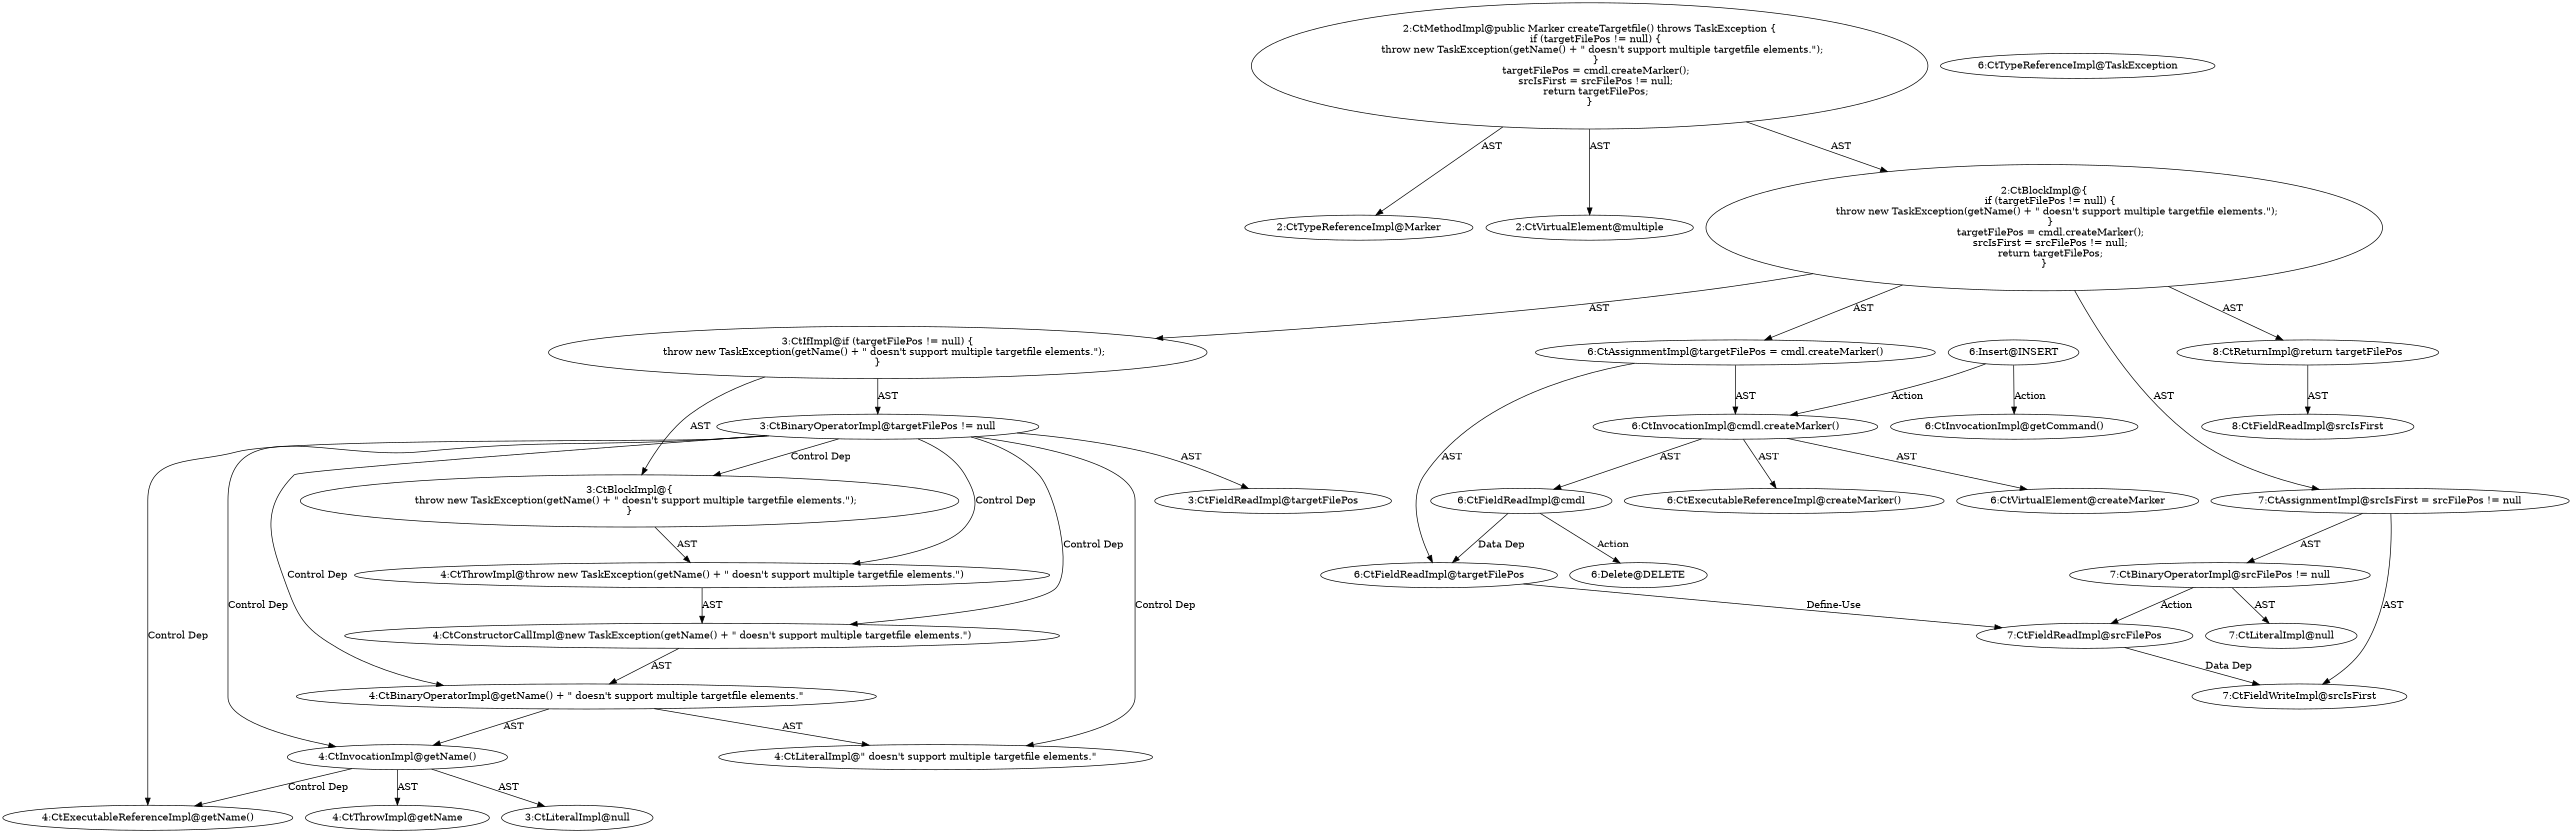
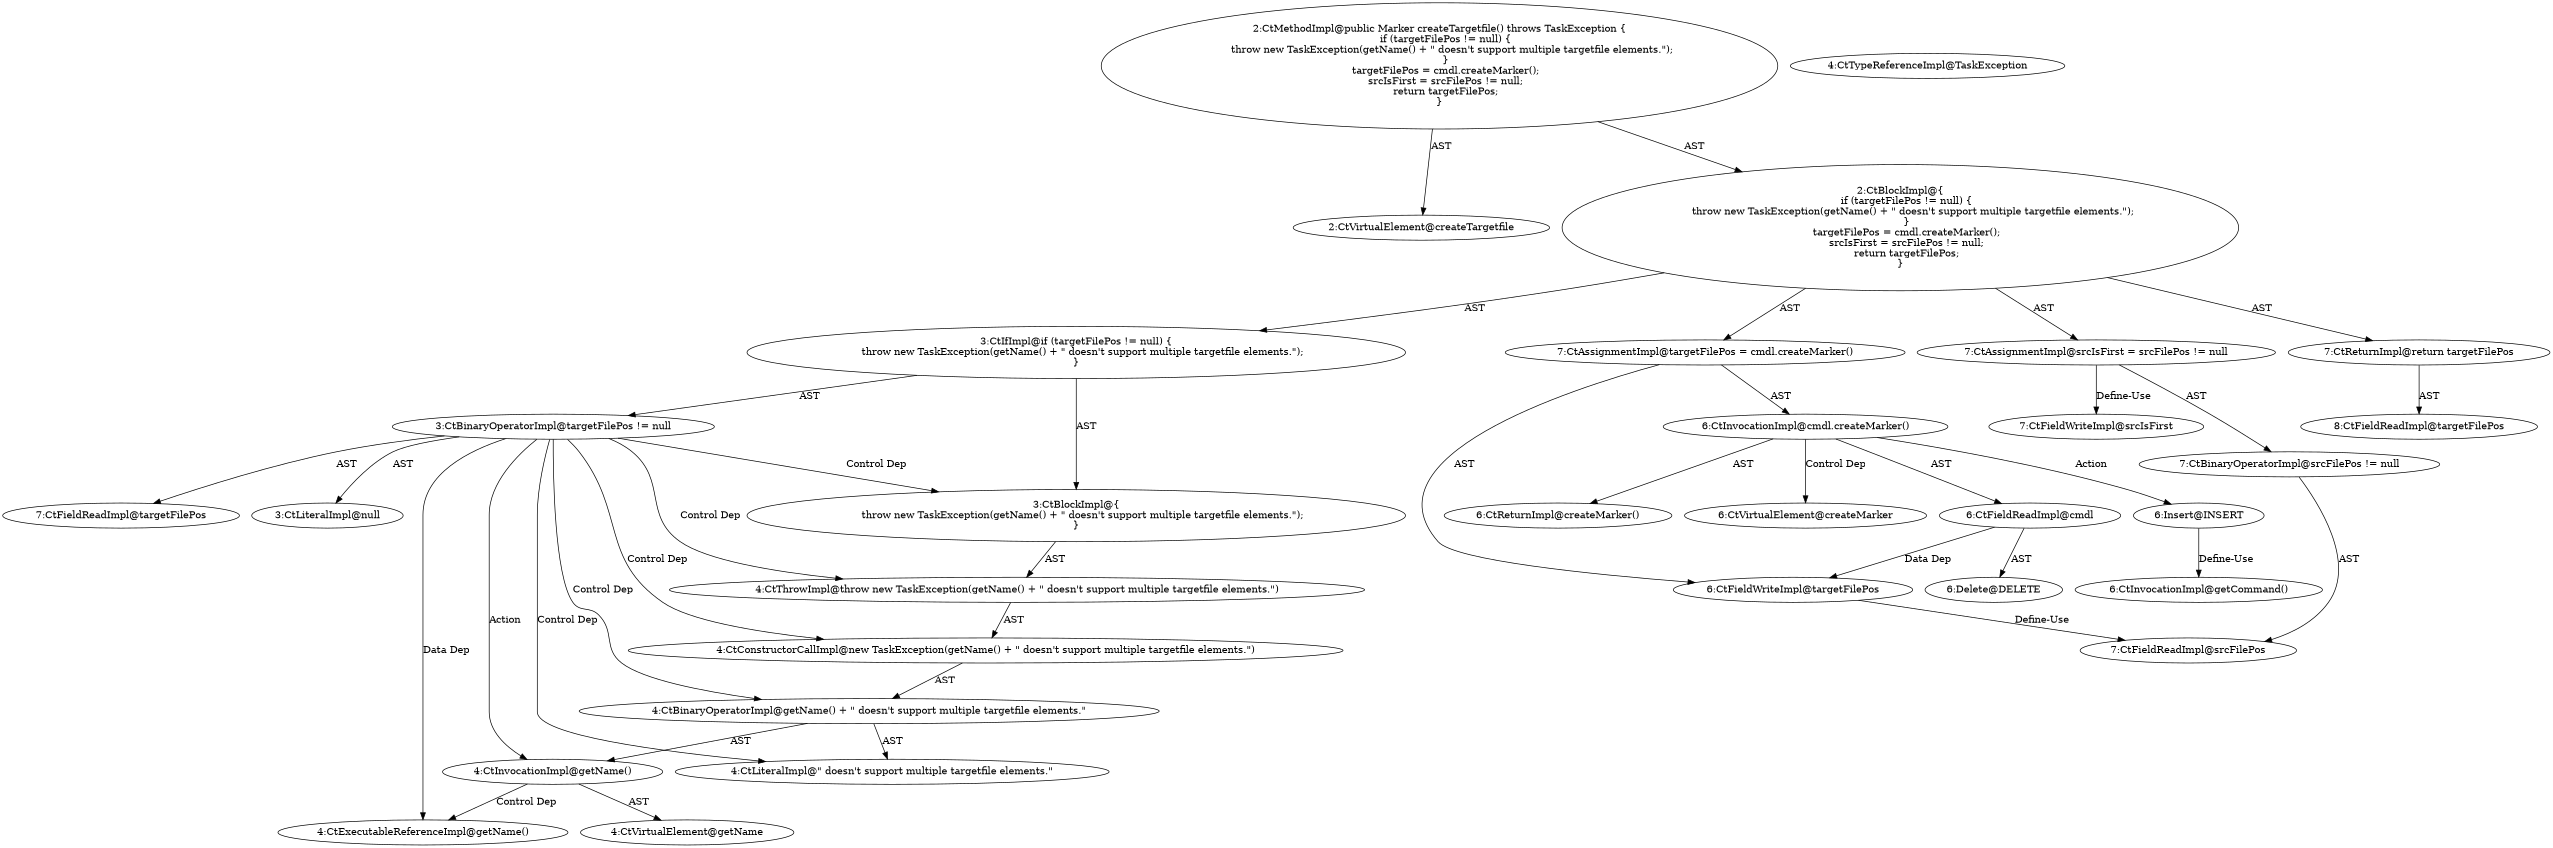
(2078, 66) -> (1928, 66)
(1359, 228) -> none
(1590, 228) -> (1421, 228)
(1735, 352) -> (1705, 352)
(2308, 352) -> (2419, 352)
(1892, 392) -> (2022, 464)
(2030, 396) -> (2226, 559)
(2308, 427) -> (2419, 427)
(1907, 457) -> (1836, 464)
(1273, 501) -> (121, 516)
(1784, 501) -> (1558, 516)
(1613, 545) -> (2021, 559)
(1439, 575) -> (1793, 590)
(258, 605) -> (505, 620)
(2177, 605) -> (2349, 559)
(2393, 605) -> (2124, 396)
(178, 636) -> (446, 650)
(2281, 636) -> none
(2189, 665) -> none
(485, 787) -> (392, 452)
(397, 818) -> (687, 832)
